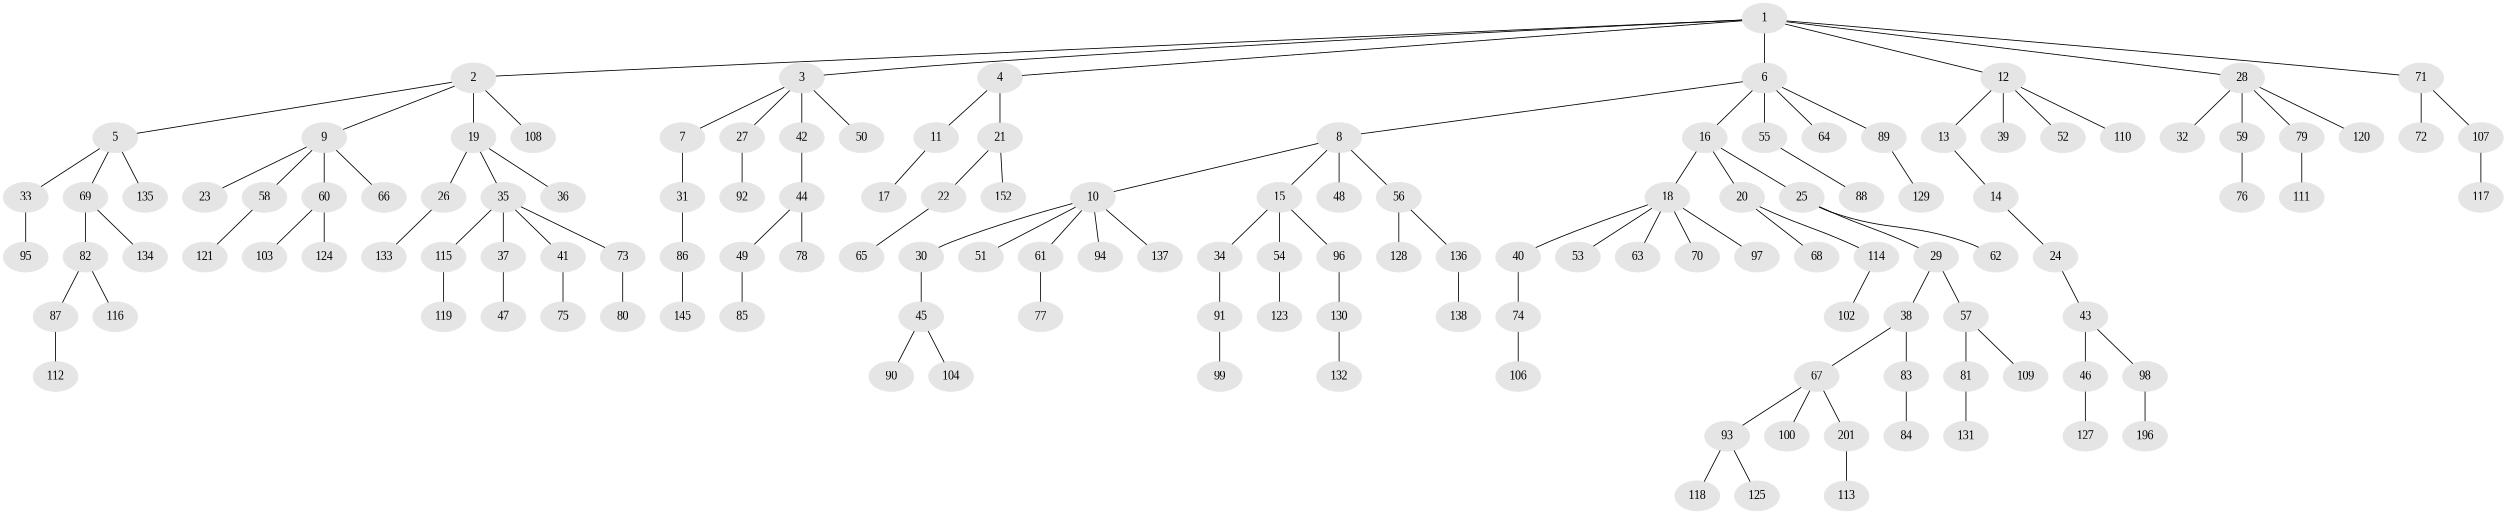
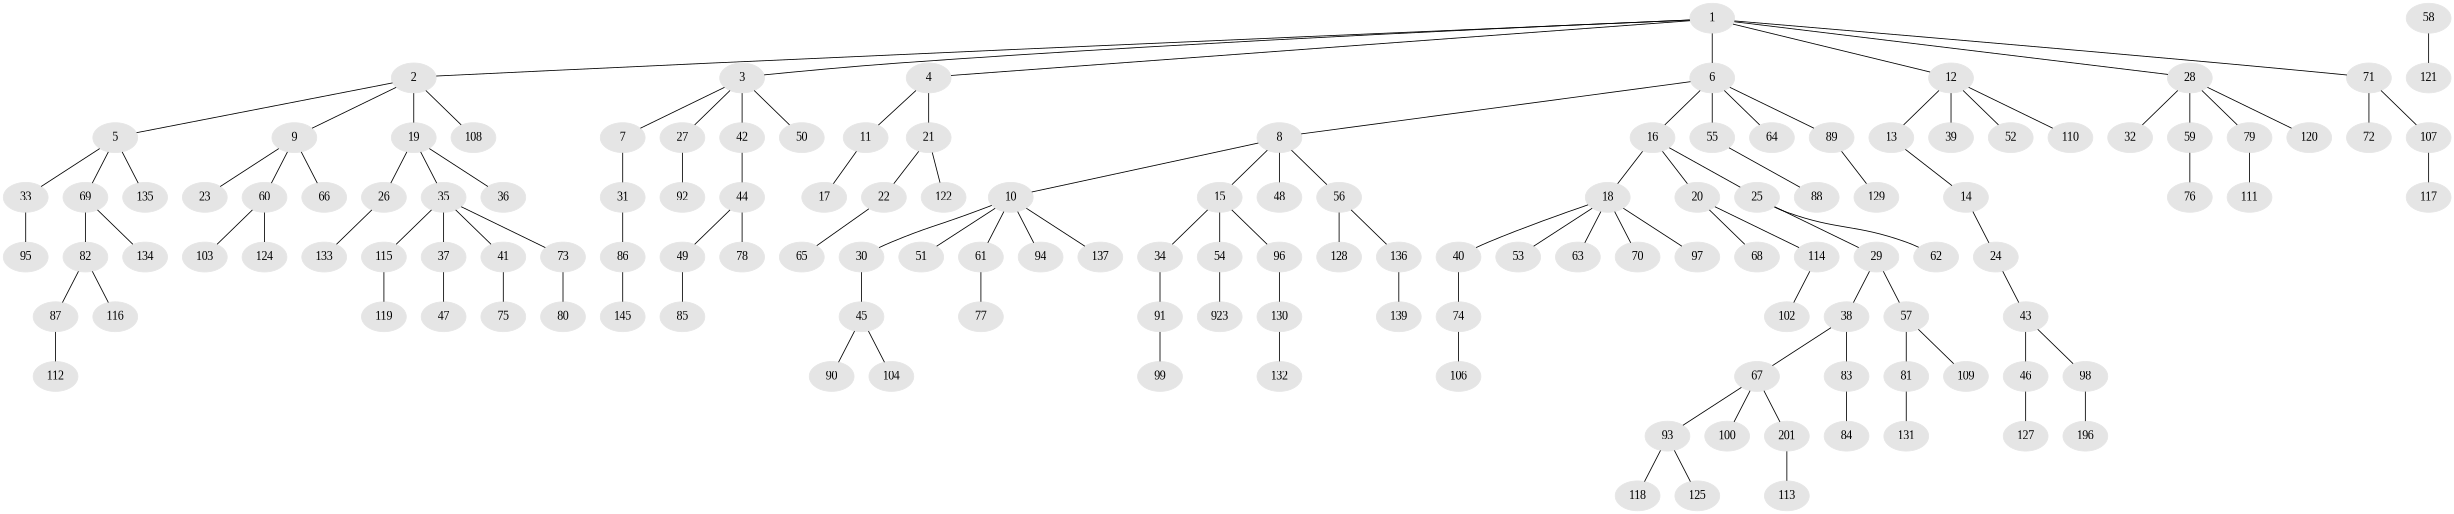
(294, 167) -> none
(1003, 197) -> (944, 197)
(1279, 317) -> (1220, 317)
(1459, 317) -> (1399, 317)
